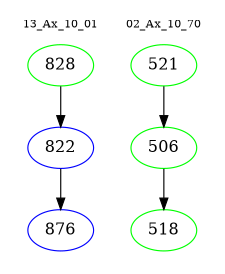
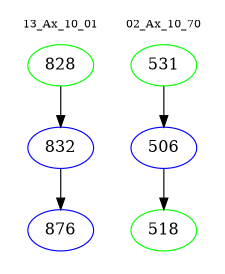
(164, 65) -> (164, 65)
(61, 148) -> (61, 148)
(164, 148) -> (164, 148)
